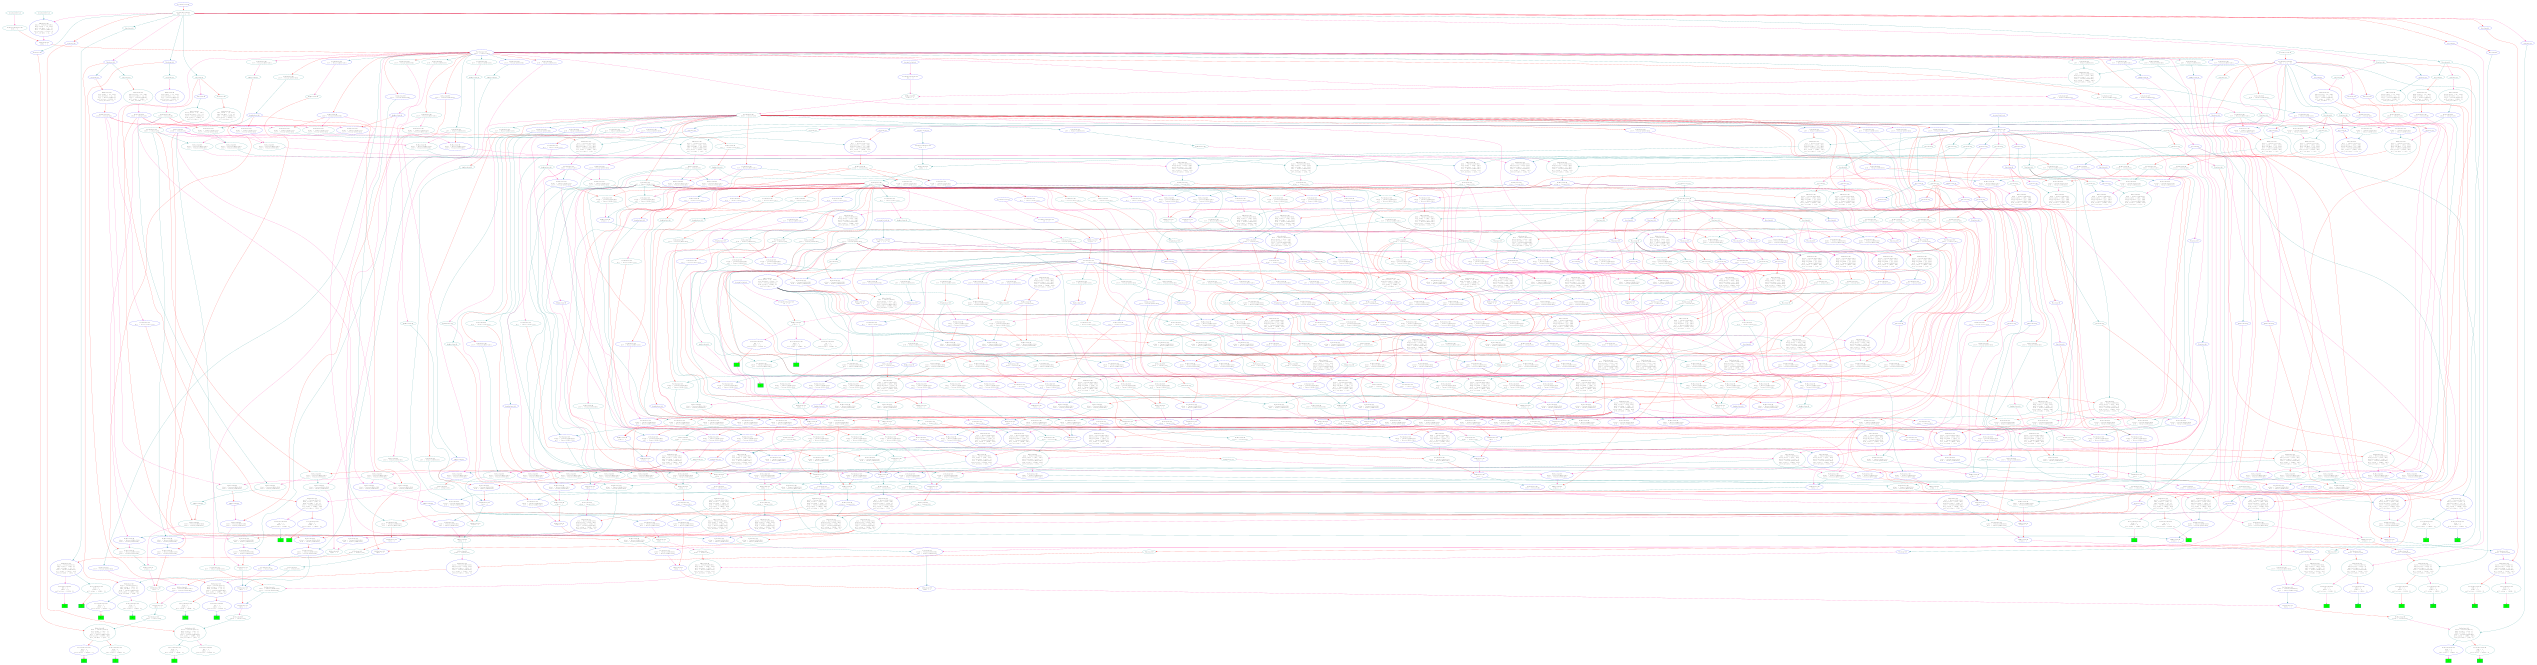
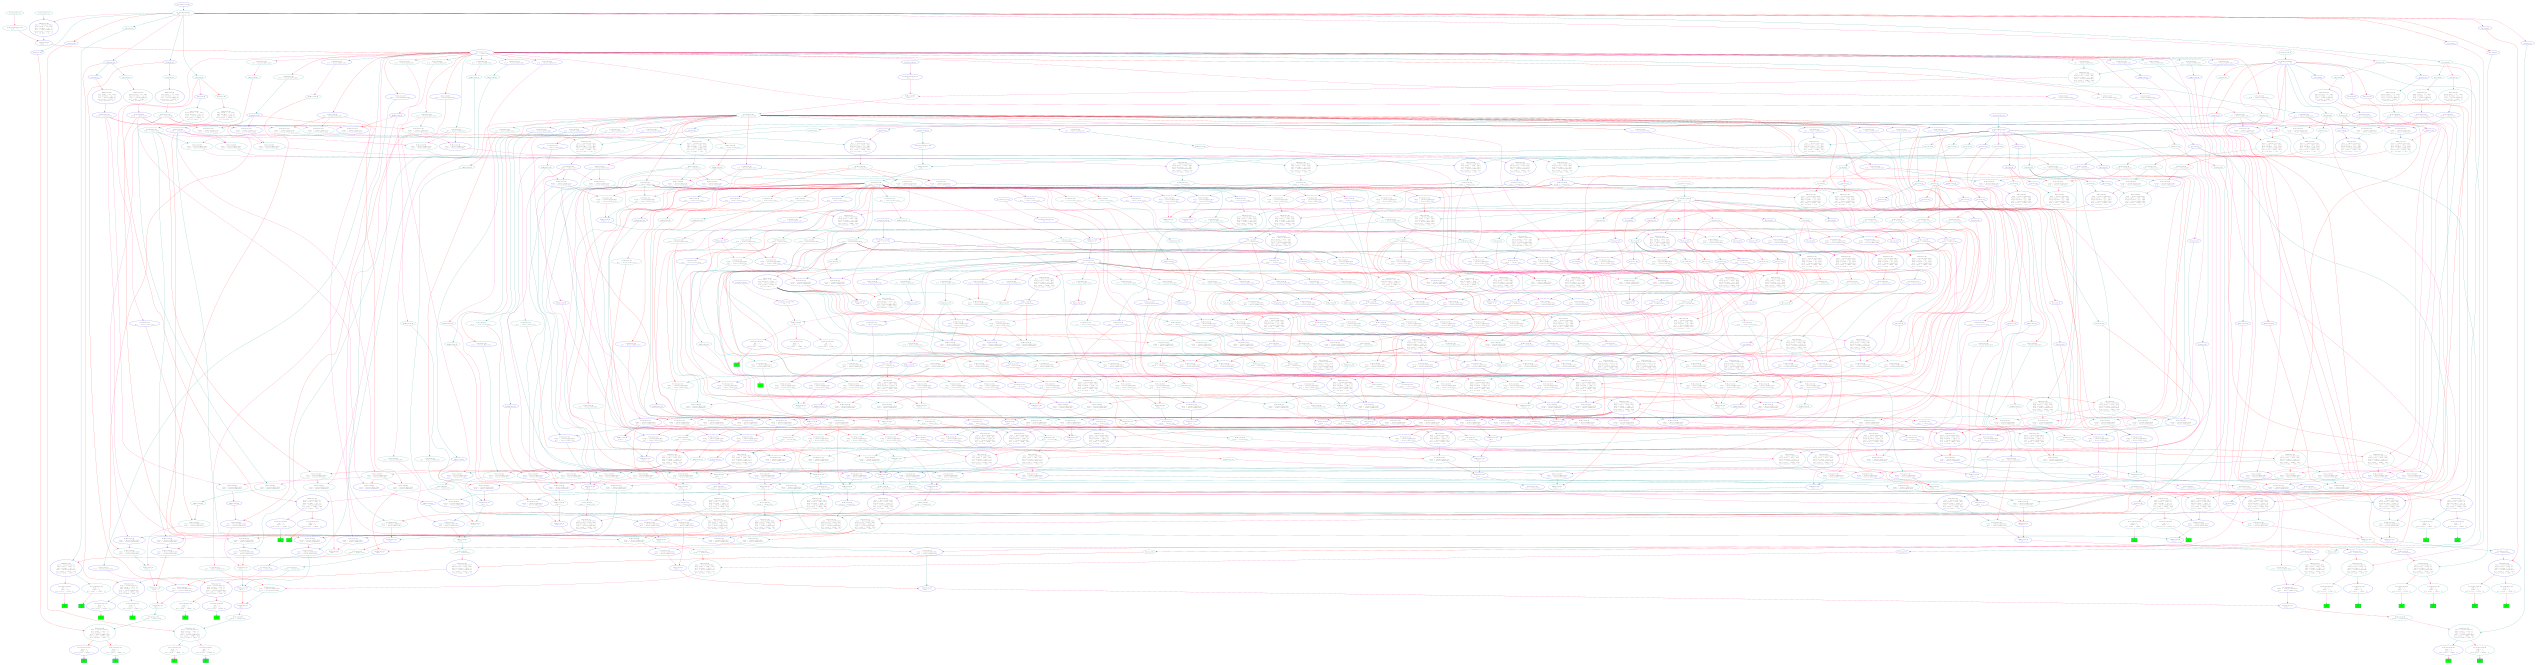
(796, 365) -> none
none -> (206, 661)
